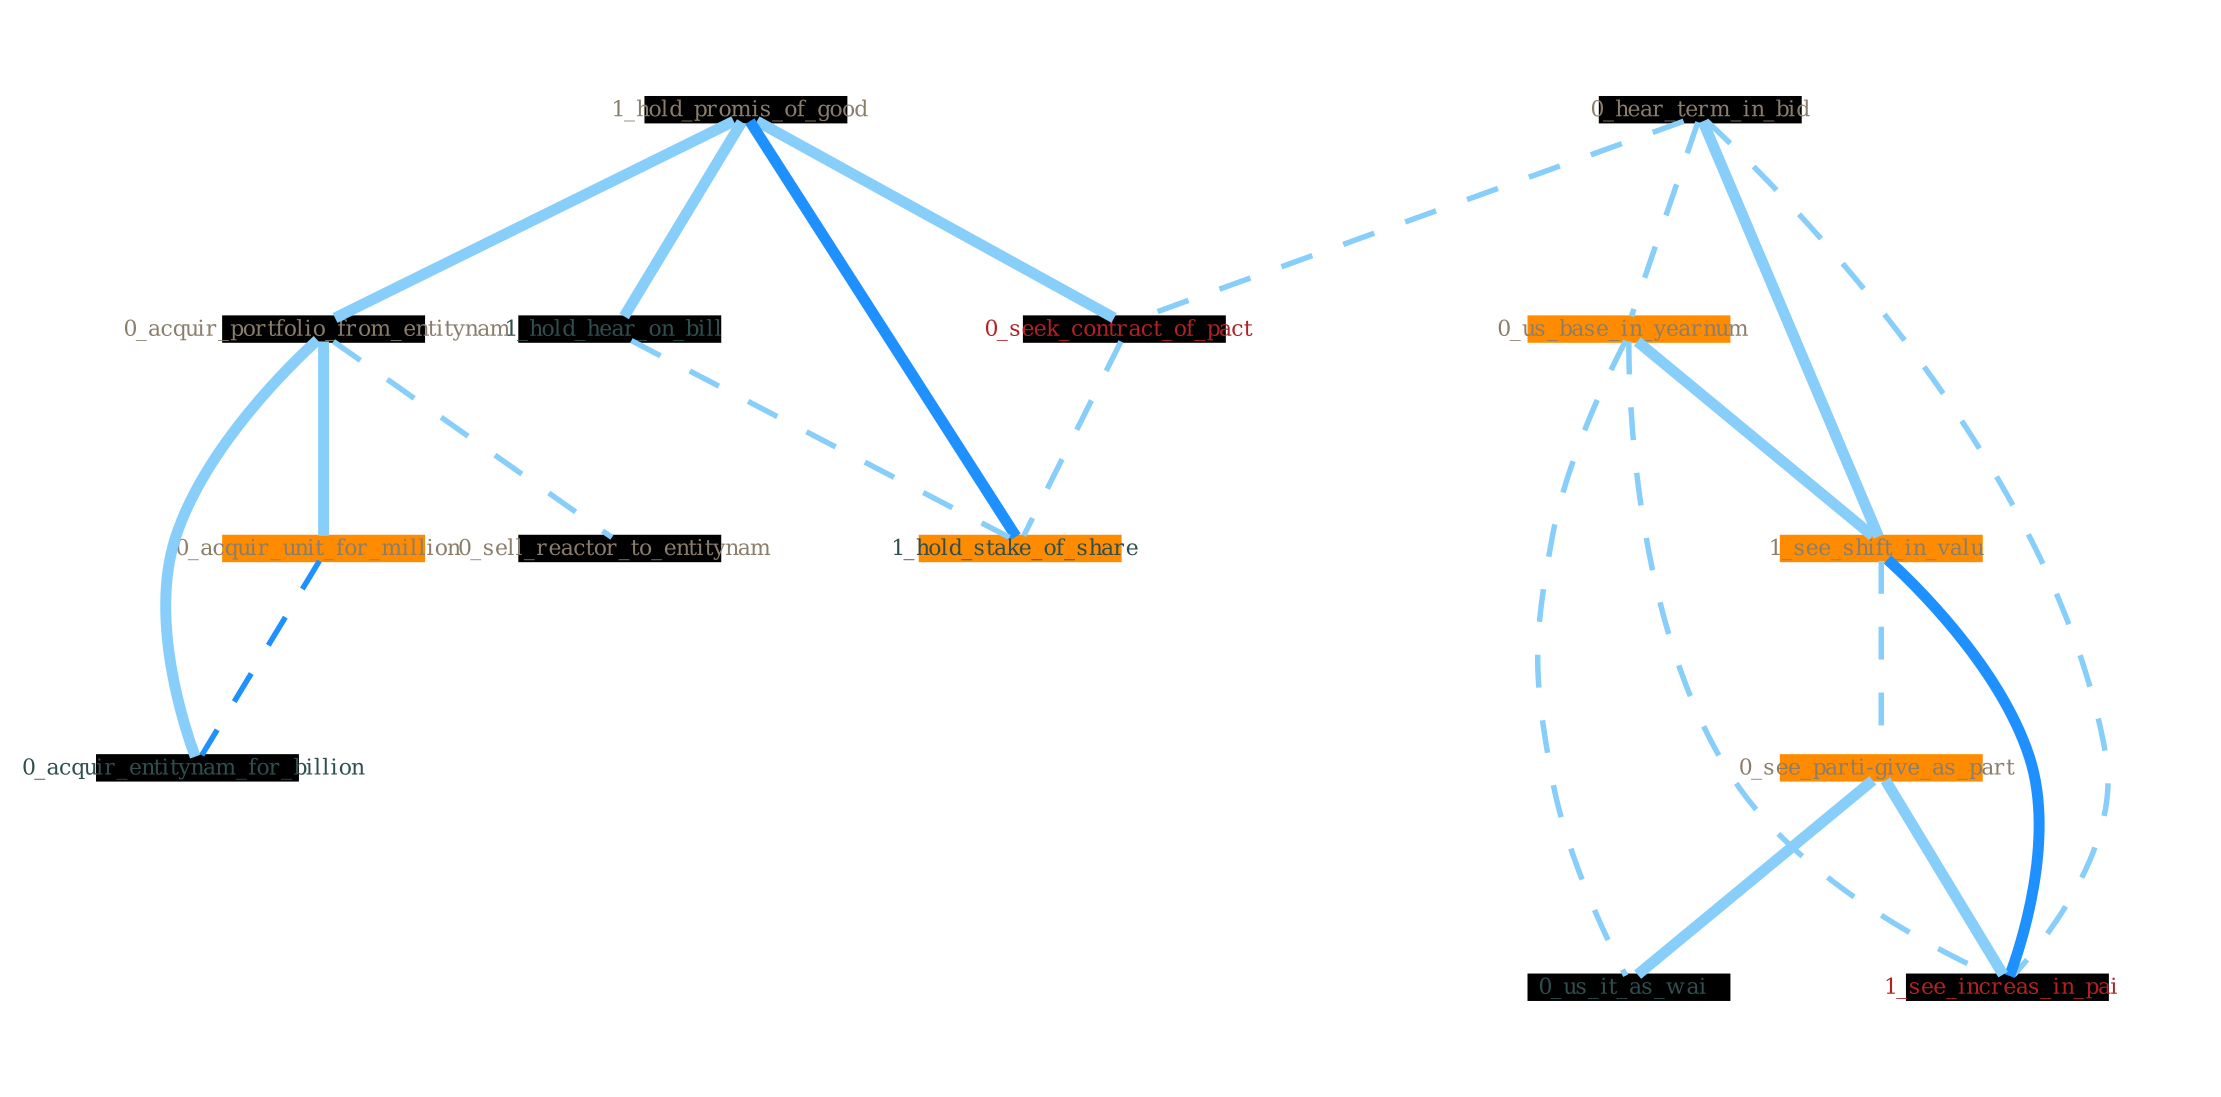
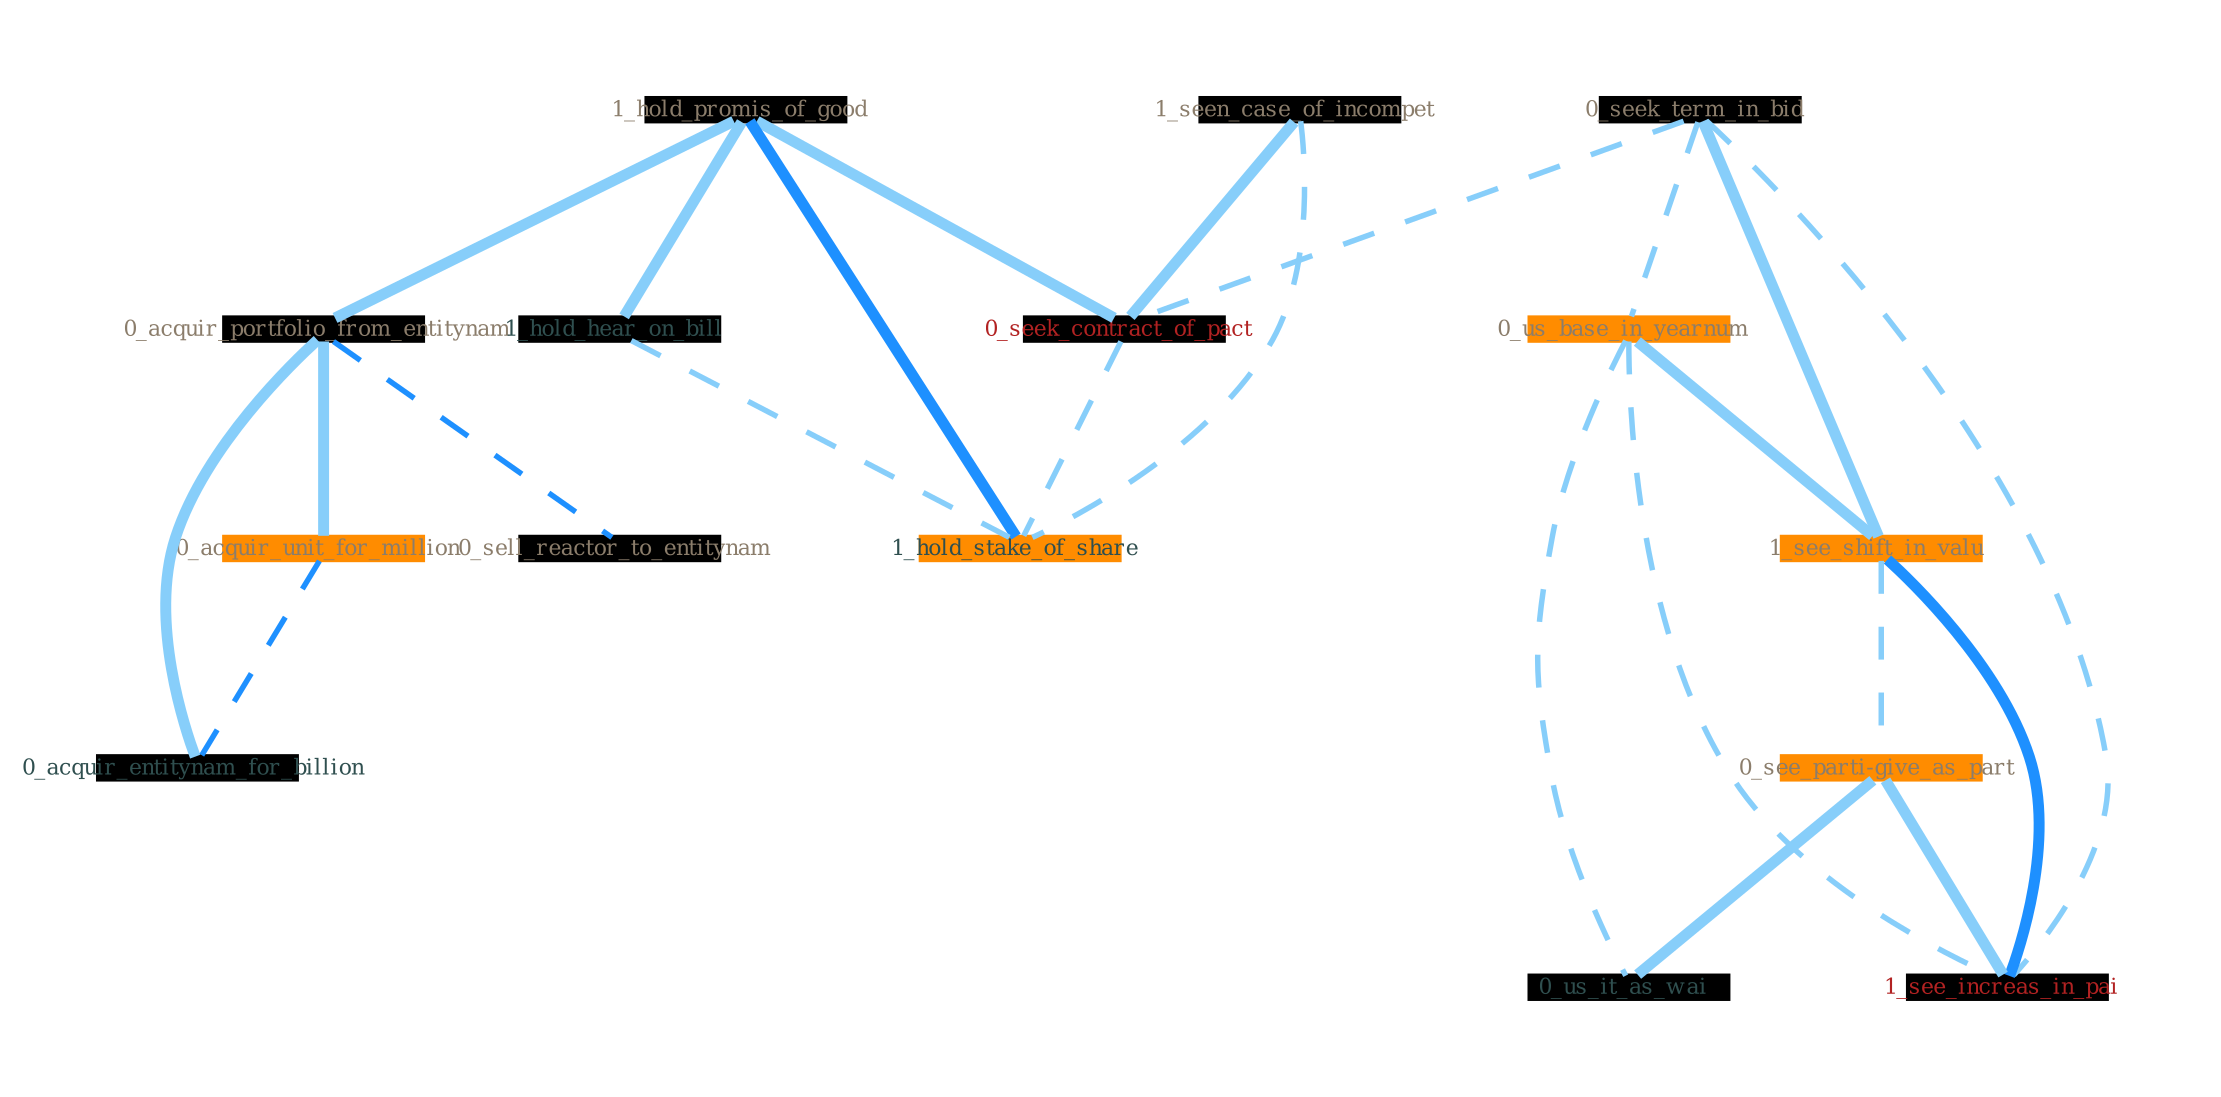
none -> (1300, 110)
(1700, 110) -> (1700, 110)
(473, 439) -> (473, 439)
